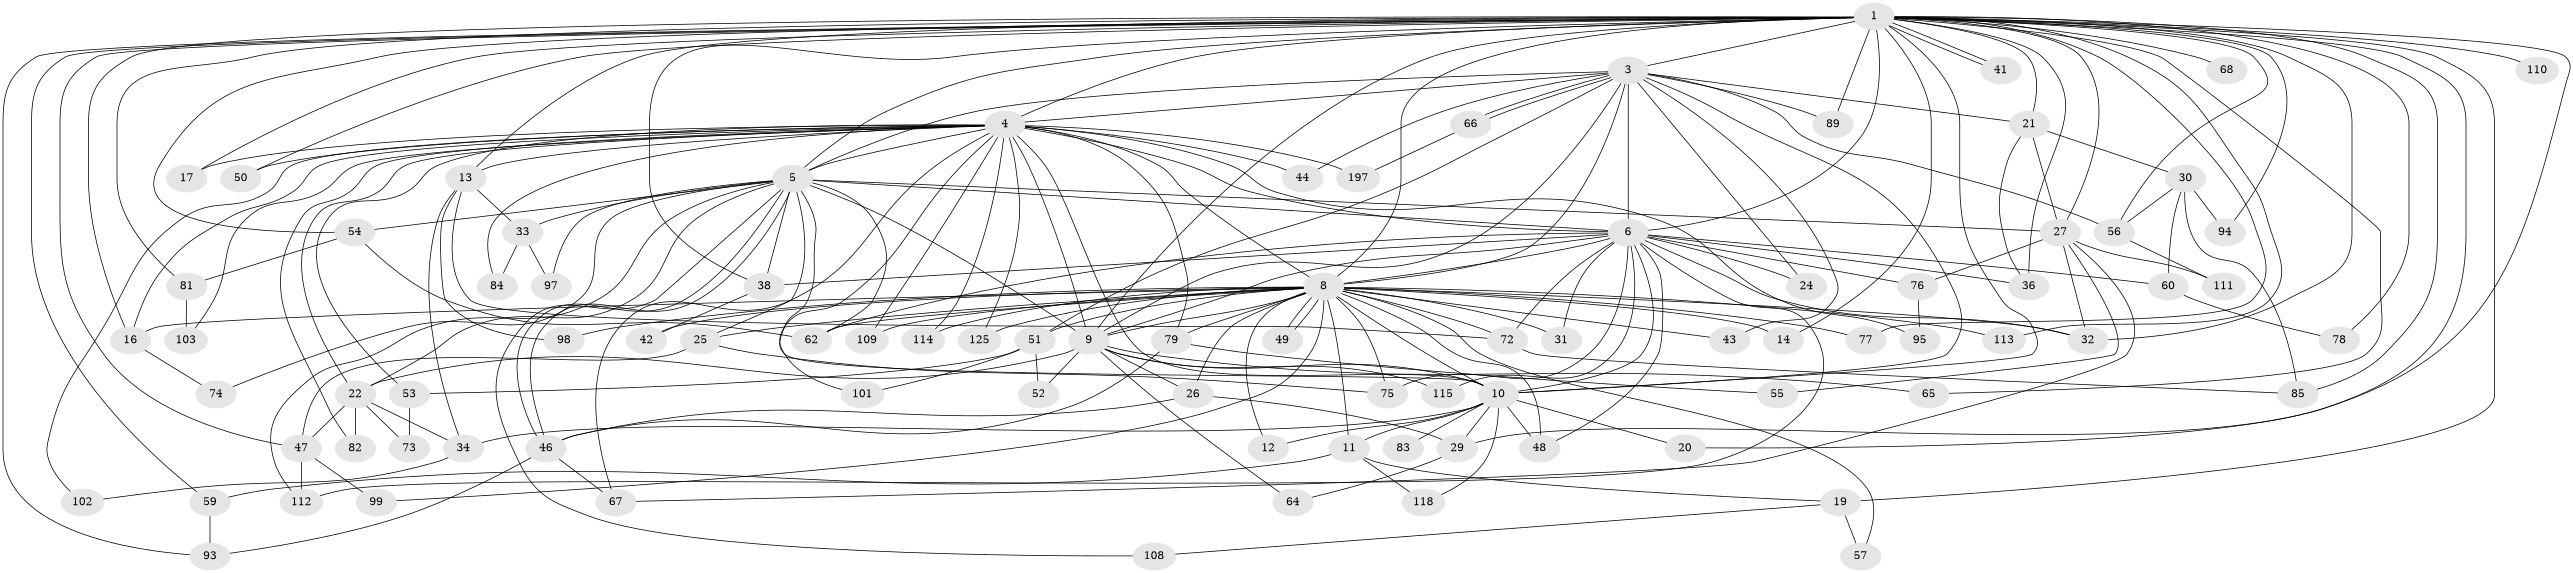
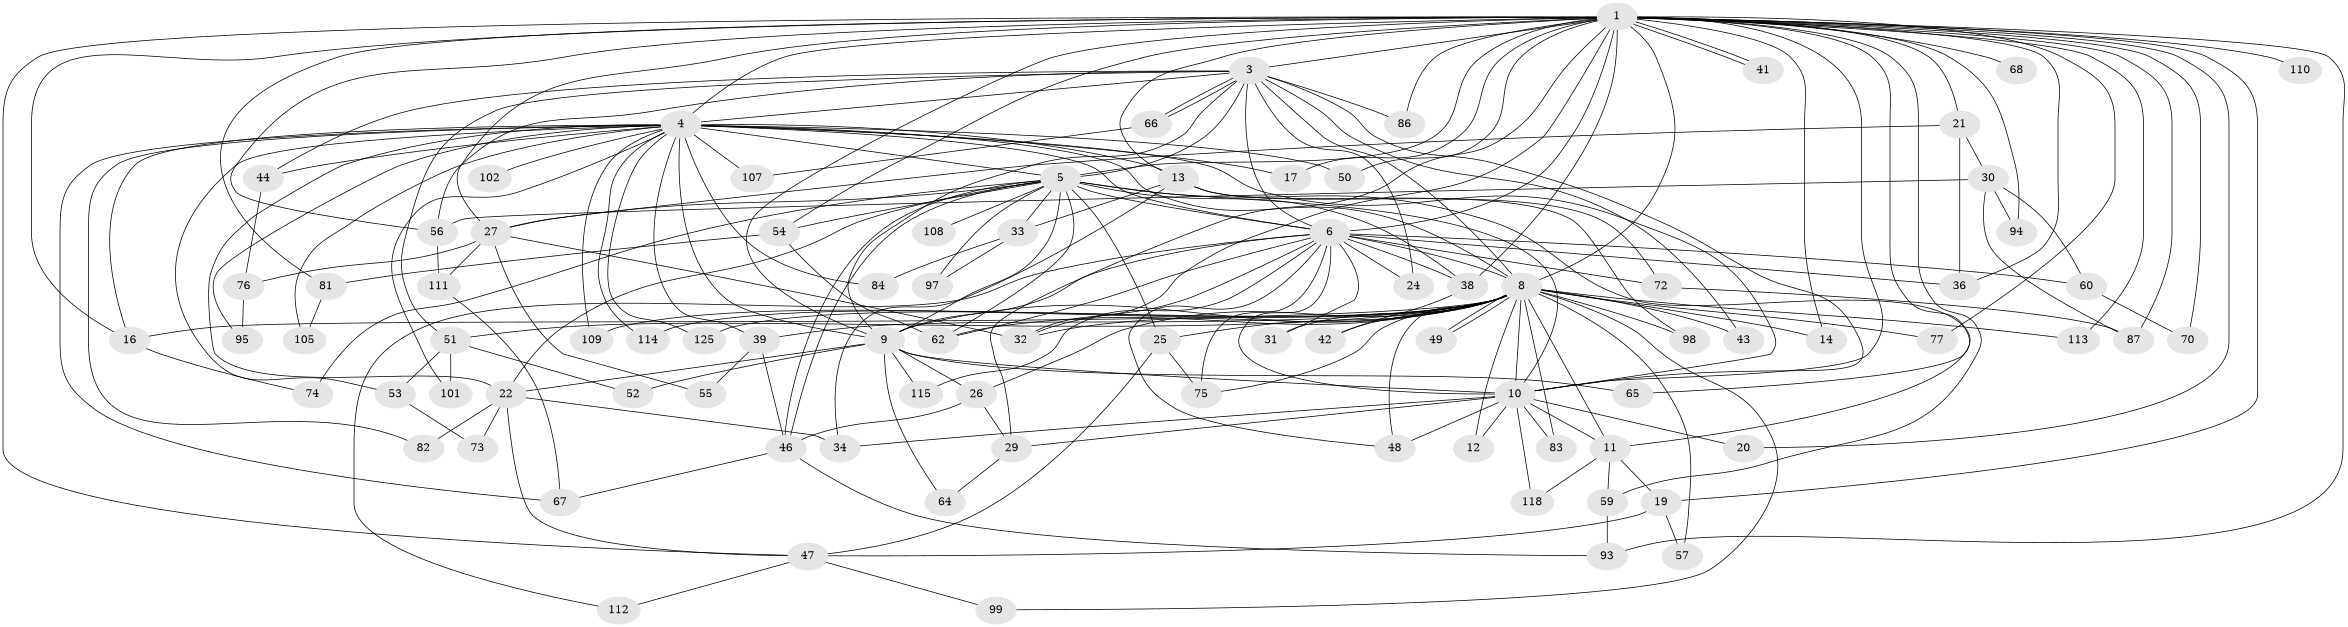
(1829, 98) -> none
(1833, 124) -> (1405, 124)
(1358, 178) -> (752, 178)
(1773, 260) -> (253, 237)
(1425, 311) -> (1540, 371)
(477, 318) -> (1735, 304)
(186, 340) -> (304, 340)
(1172, 340) -> (760, 340)
(2339, 340) -> (2188, 340)
(2298, 394) -> (2134, 340)
(1744, 463) -> (532, 379)
(277, 483) -> none
(1498, 529) -> (1197, 551)
